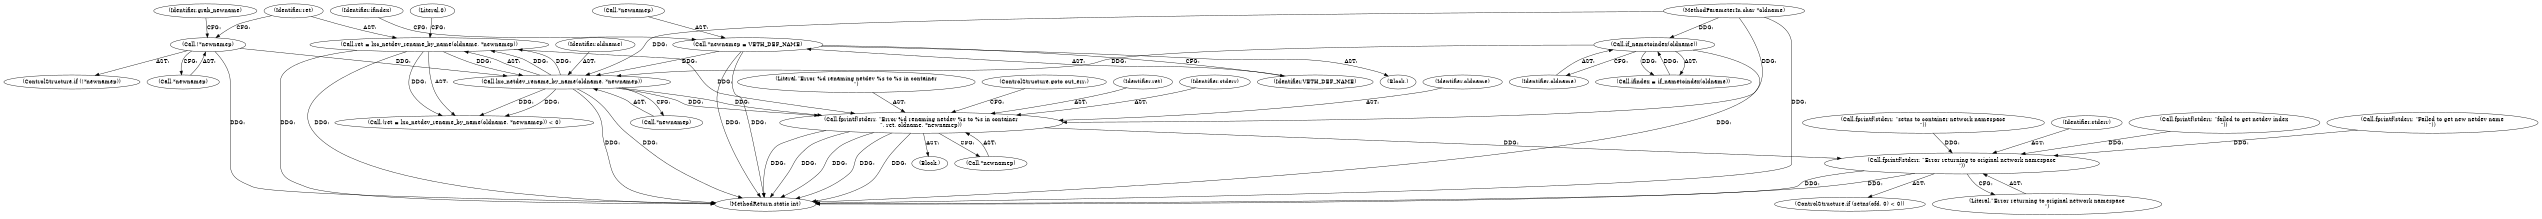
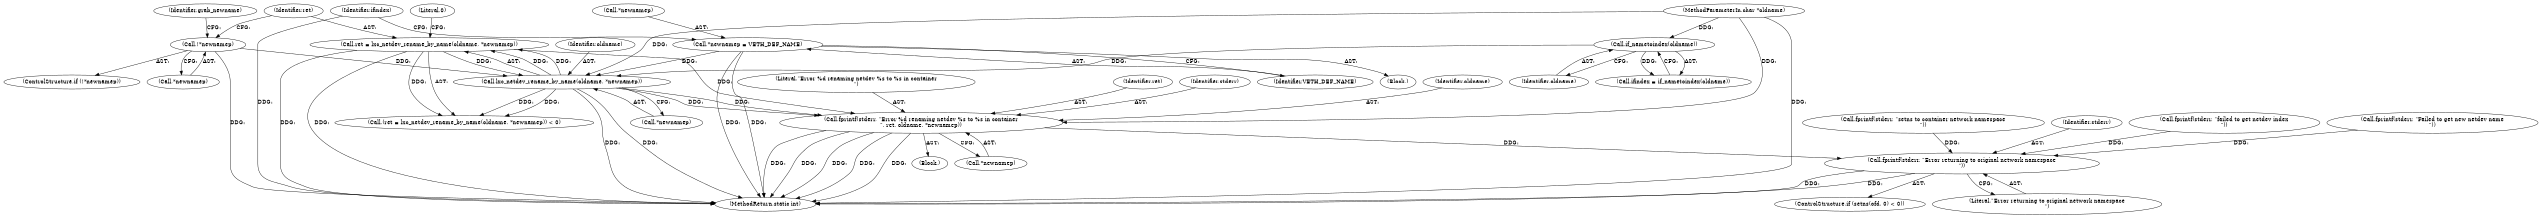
(1672, 62) -> (1672, 62)
(1044, 82) -> none
(1336, 171) -> (306, 190)
